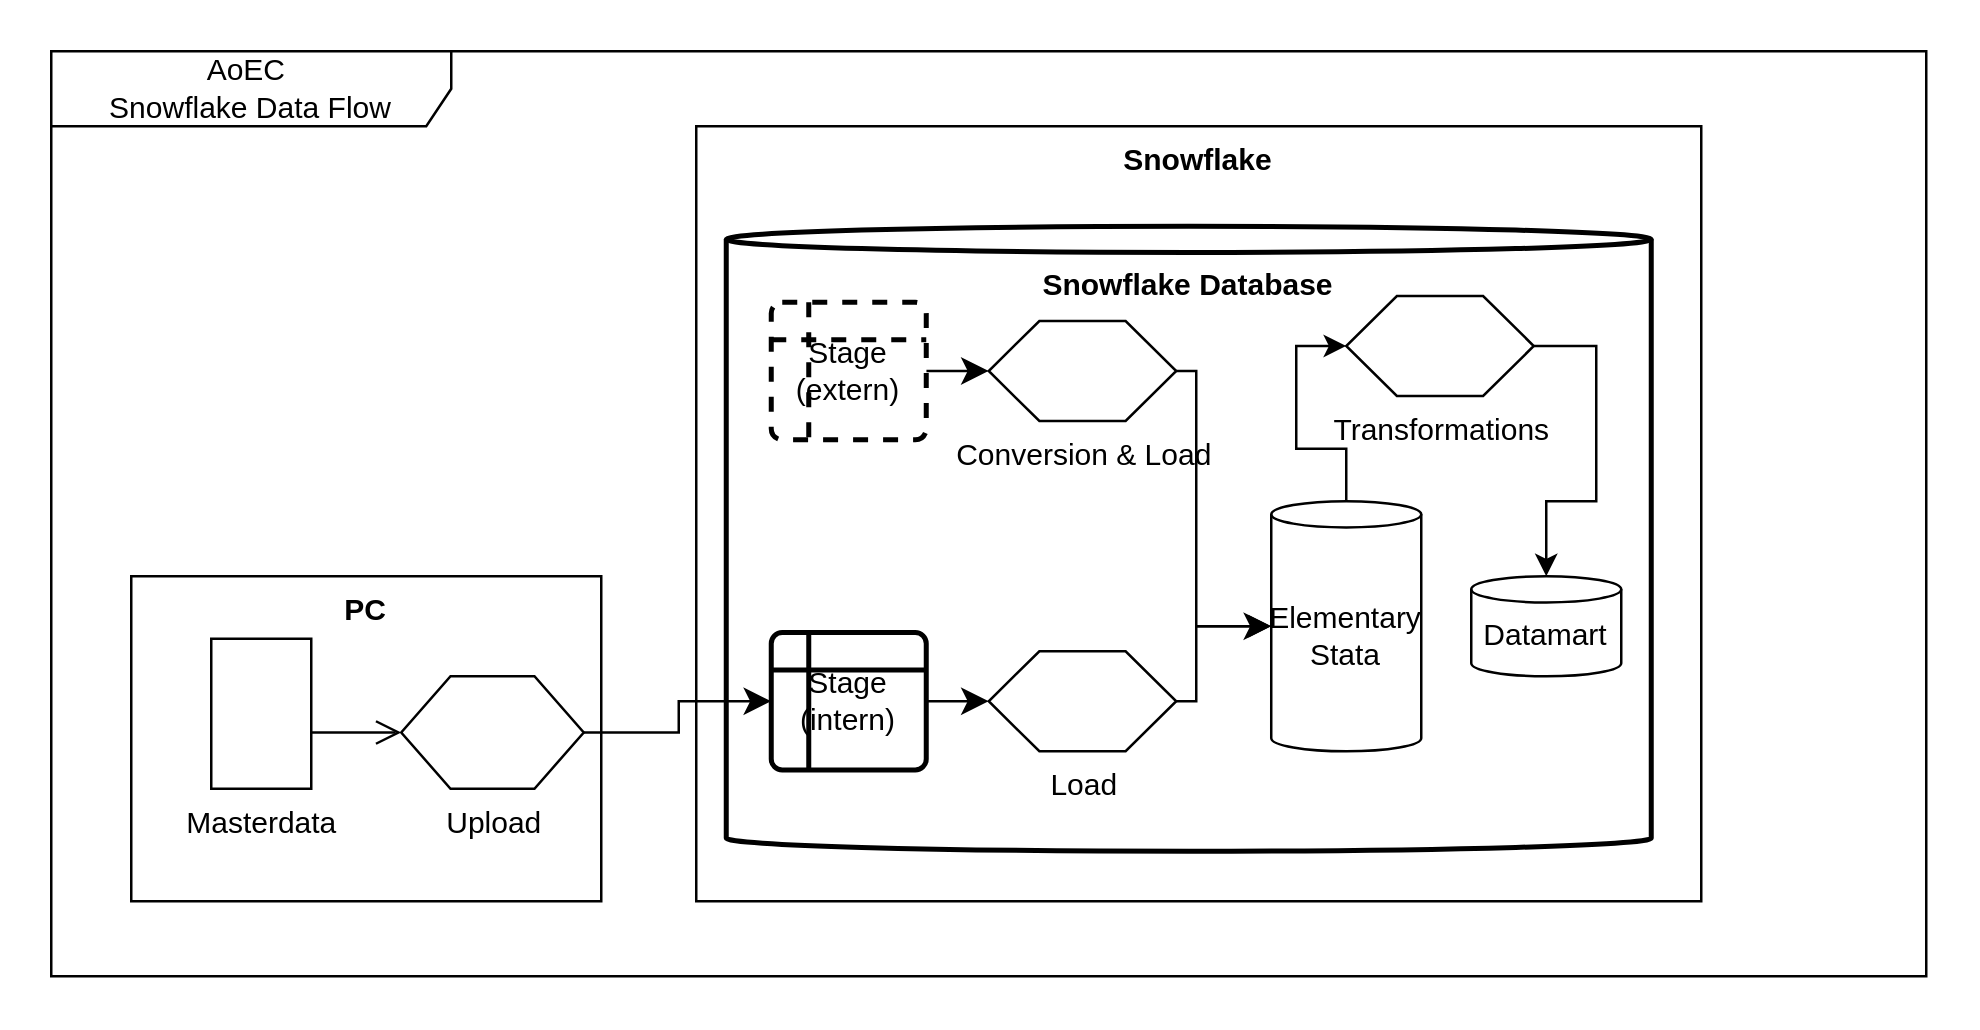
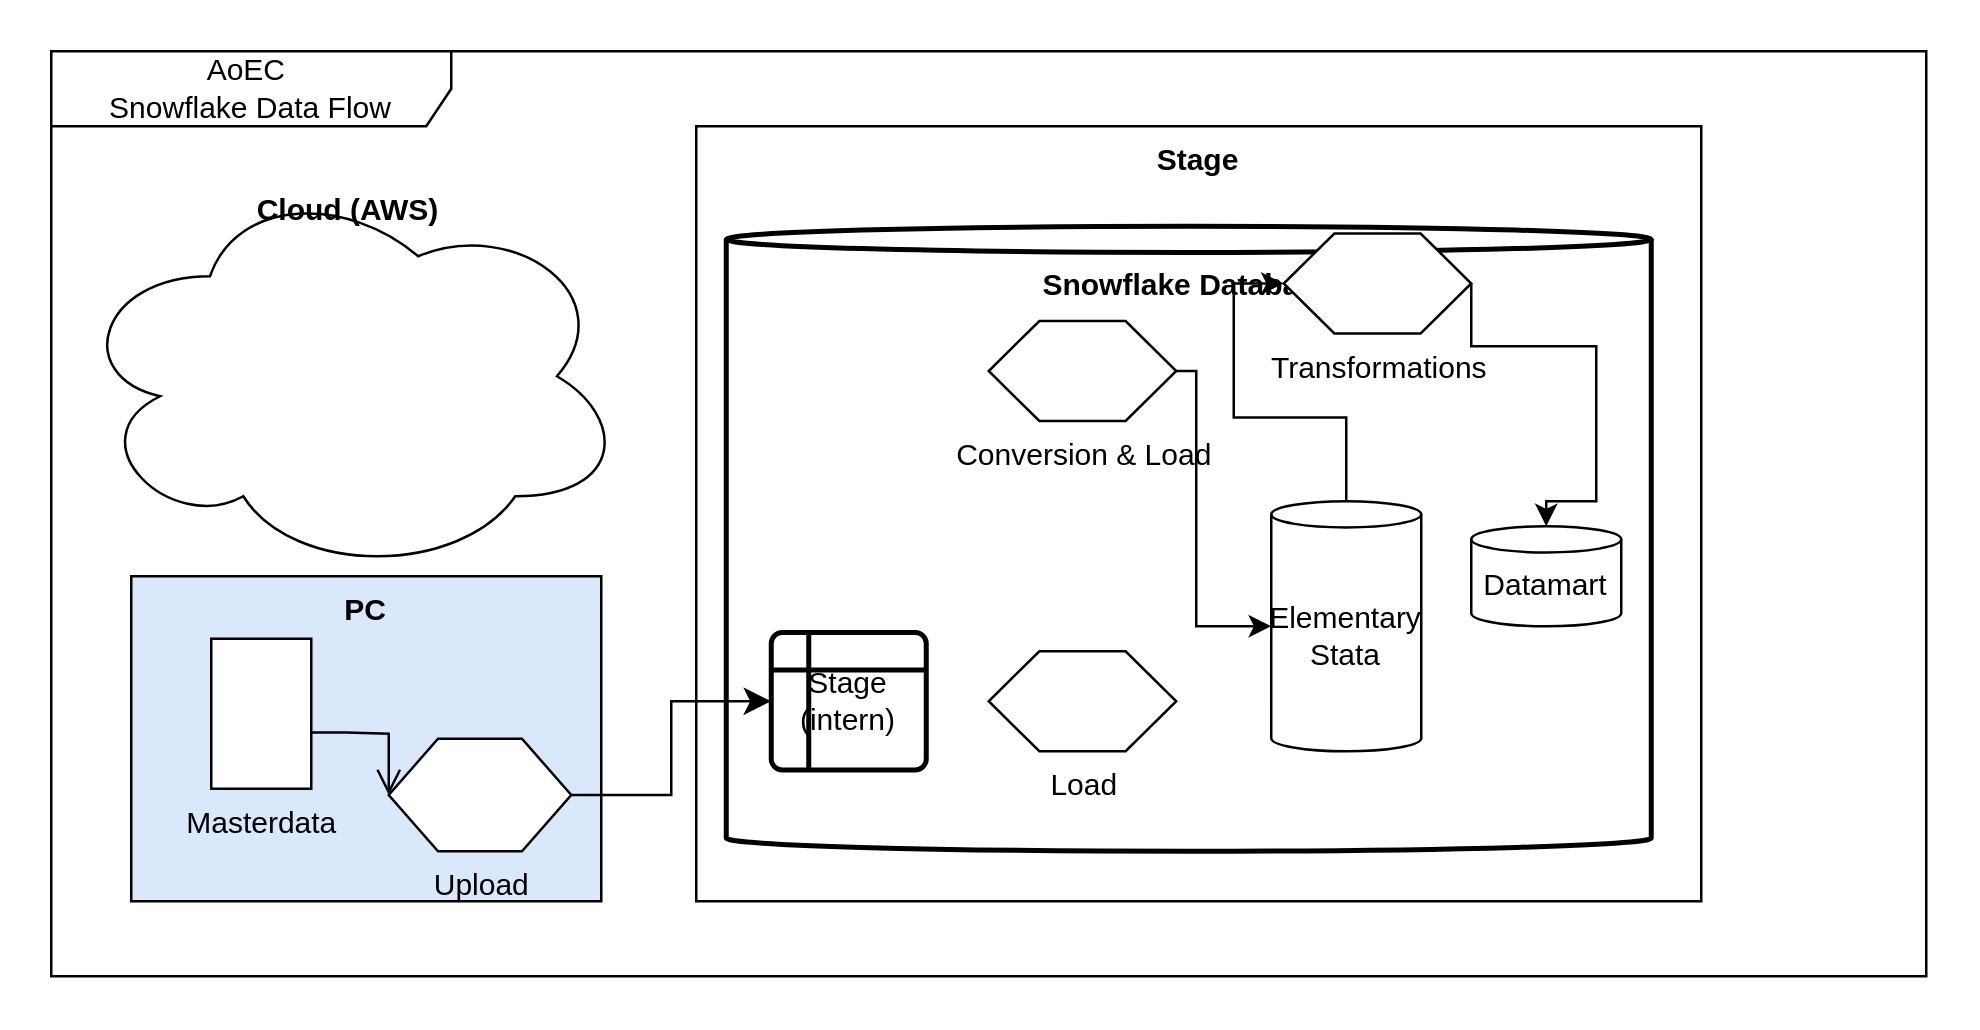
(1199, 162) -> (1199, 162)
(1440, 346) -> (1378, 284)
(849, 371) -> none
(948, 371) -> none
none -> (349, 376)
(1546, 626) -> (1546, 576)
(1196, 676) -> none
(948, 701) -> none
(493, 733) -> (480, 795)
(366, 739) -> (366, 739)
